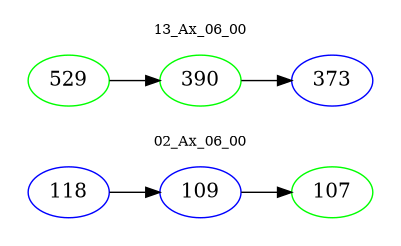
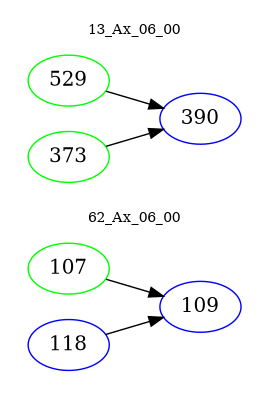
(200, 81) -> (200, 119)
(259, 81) -> (128, 140)
(332, 81) -> (69, 157)
(200, 142) -> (135, 218)
(259, 192) -> (128, 286)
